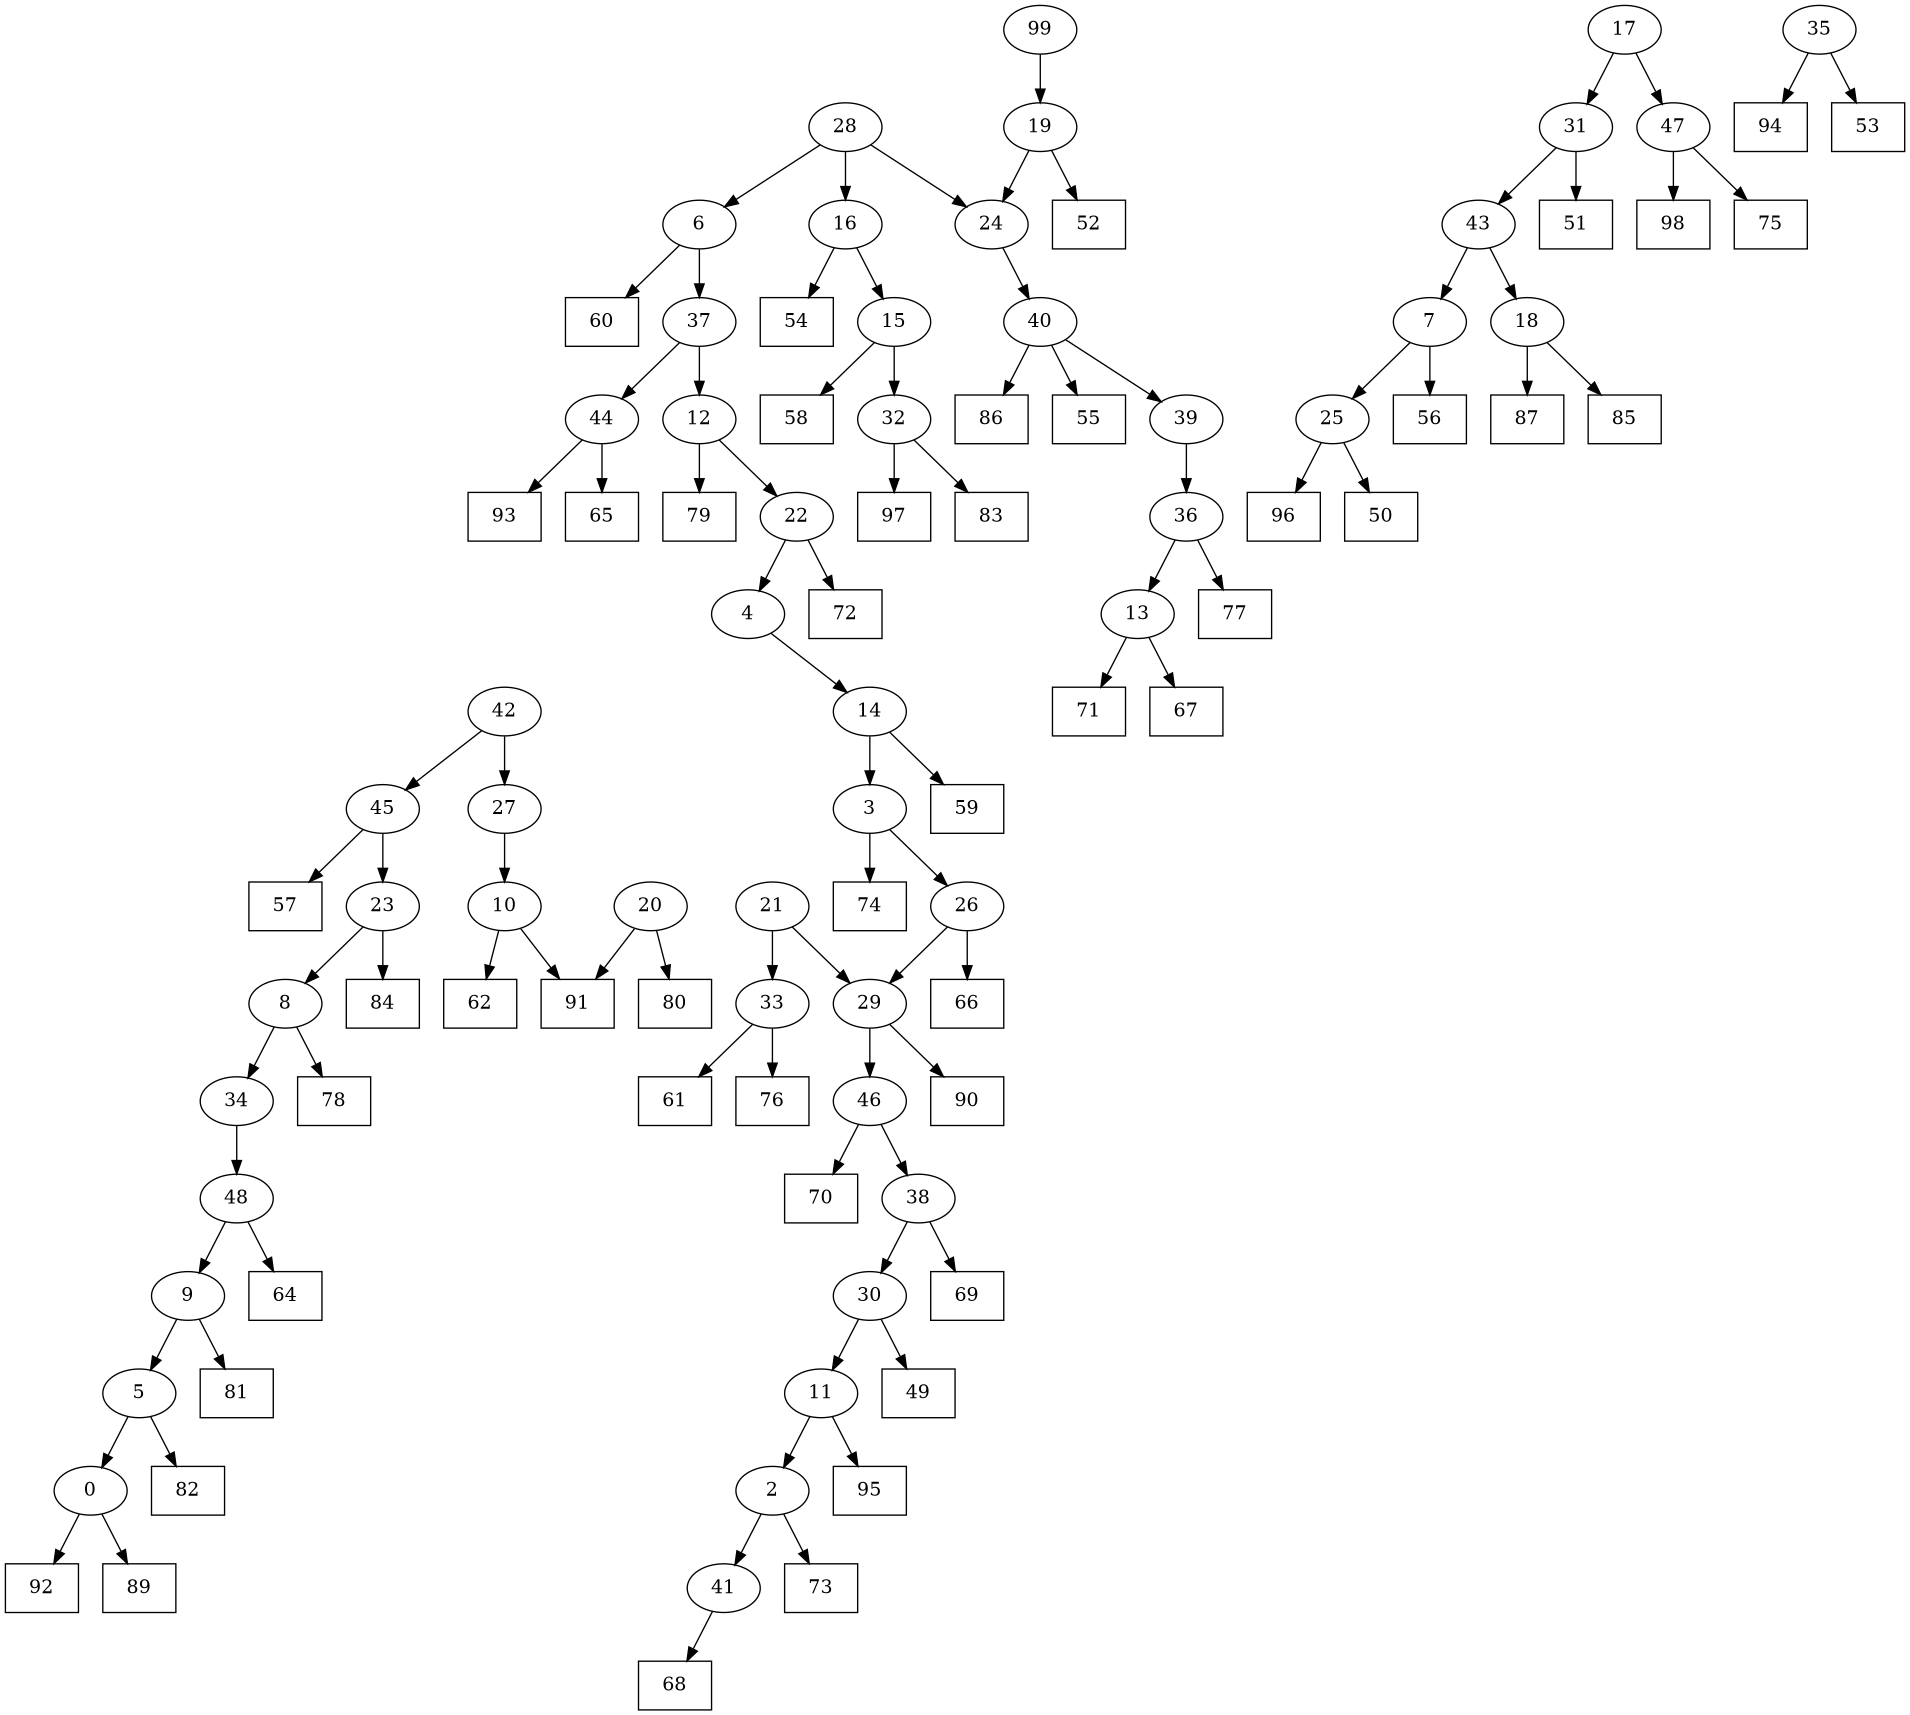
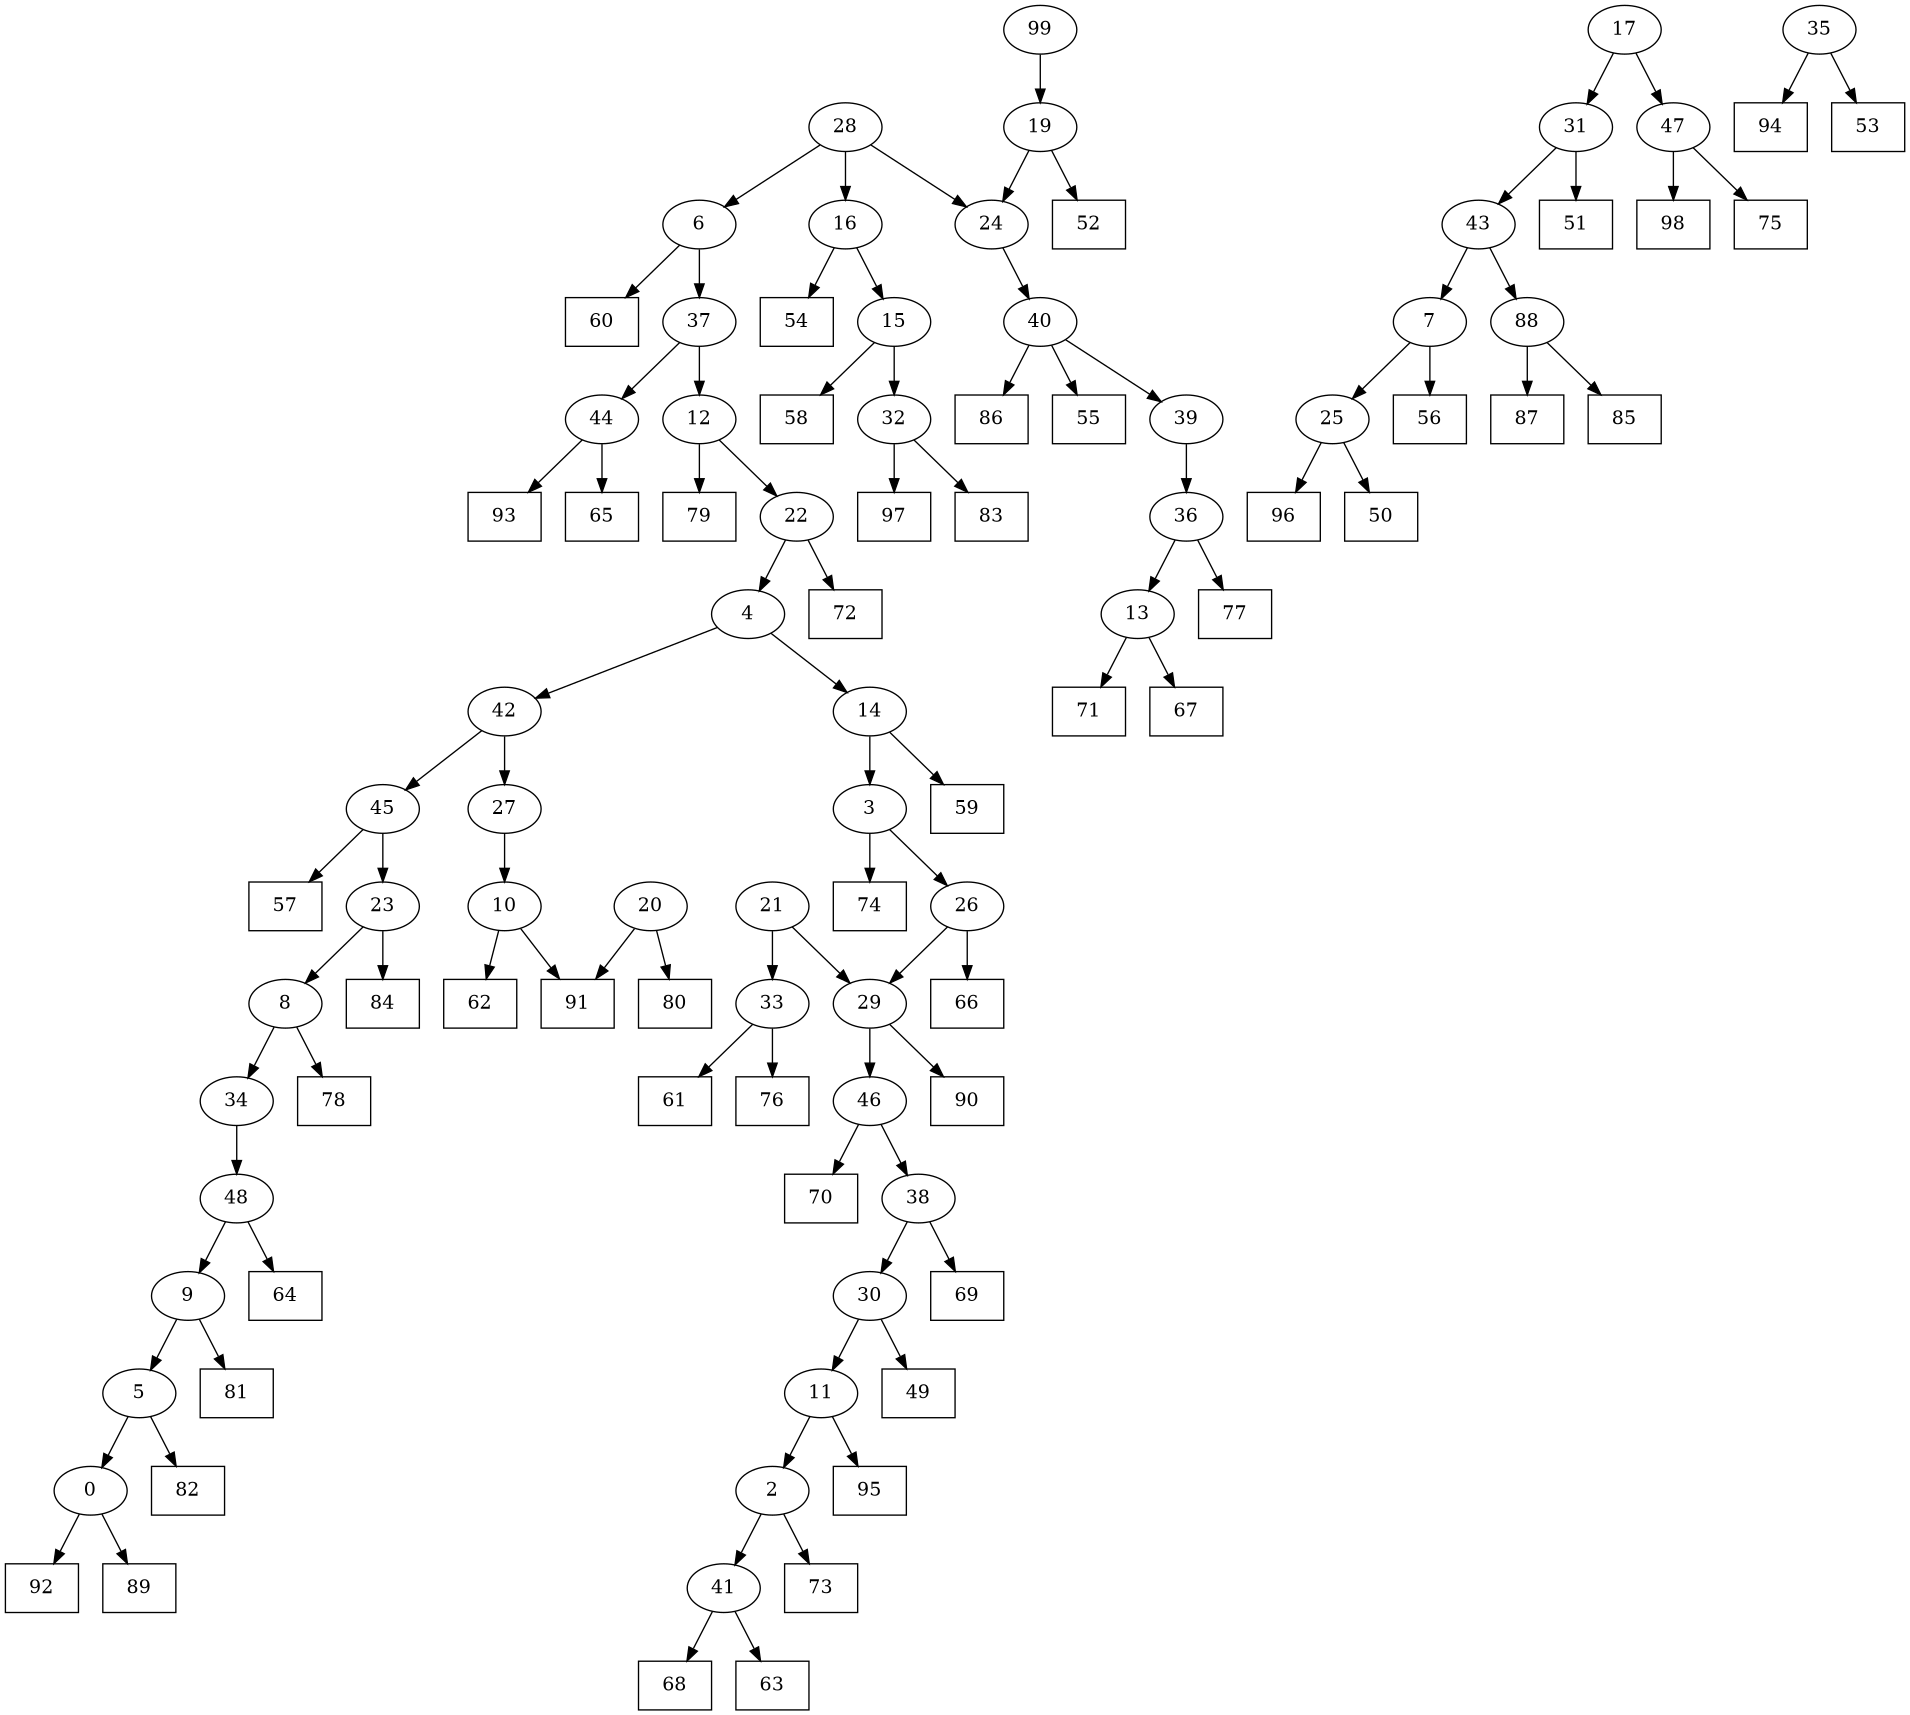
(1527, 322) -> (1527, 322)
none -> (633, 660)
none -> (772, 1686)
